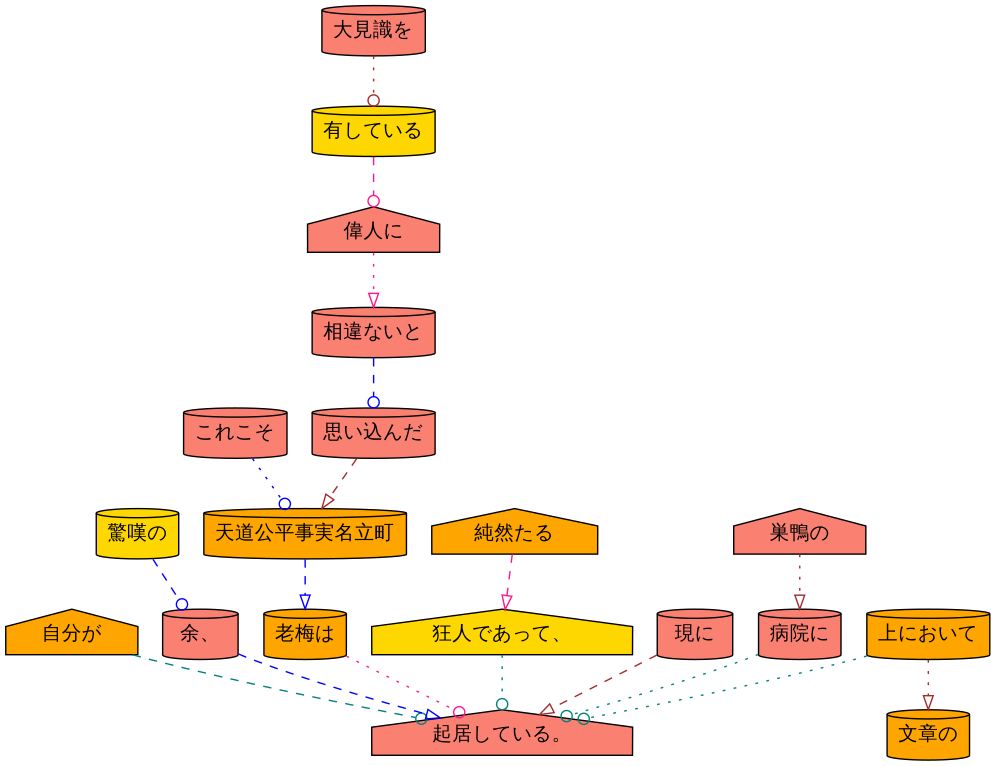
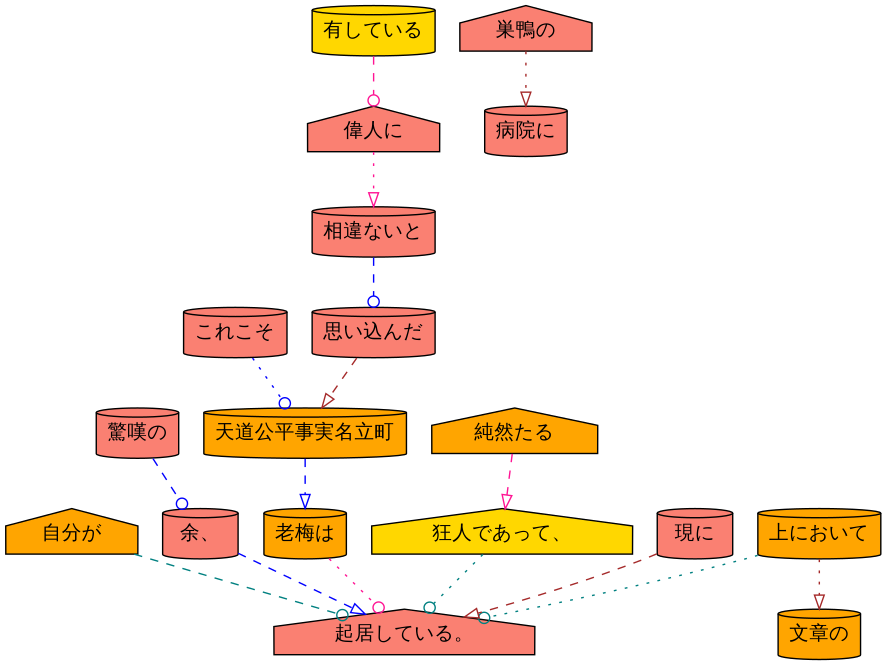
(374, 31) -> none
(137, 534) -> (137, 433)
(666, 686) -> none
